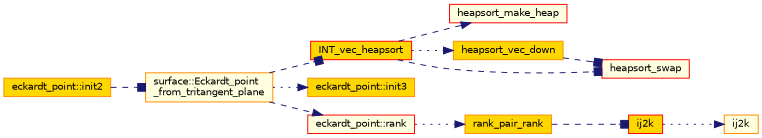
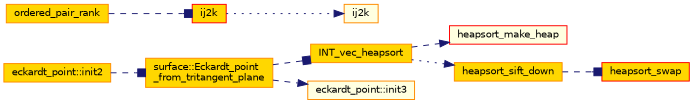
(361, 50) -> (361, 53)
(508, 50) -> (508, 72)
(646, 69) -> (646, 72)
(494, 72) -> none
(209, 87) -> (209, 73)
(285, 87) -> (285, 82)
(361, 87) -> (361, 90)
(361, 124) -> none
(508, 124) -> (57, 14)
